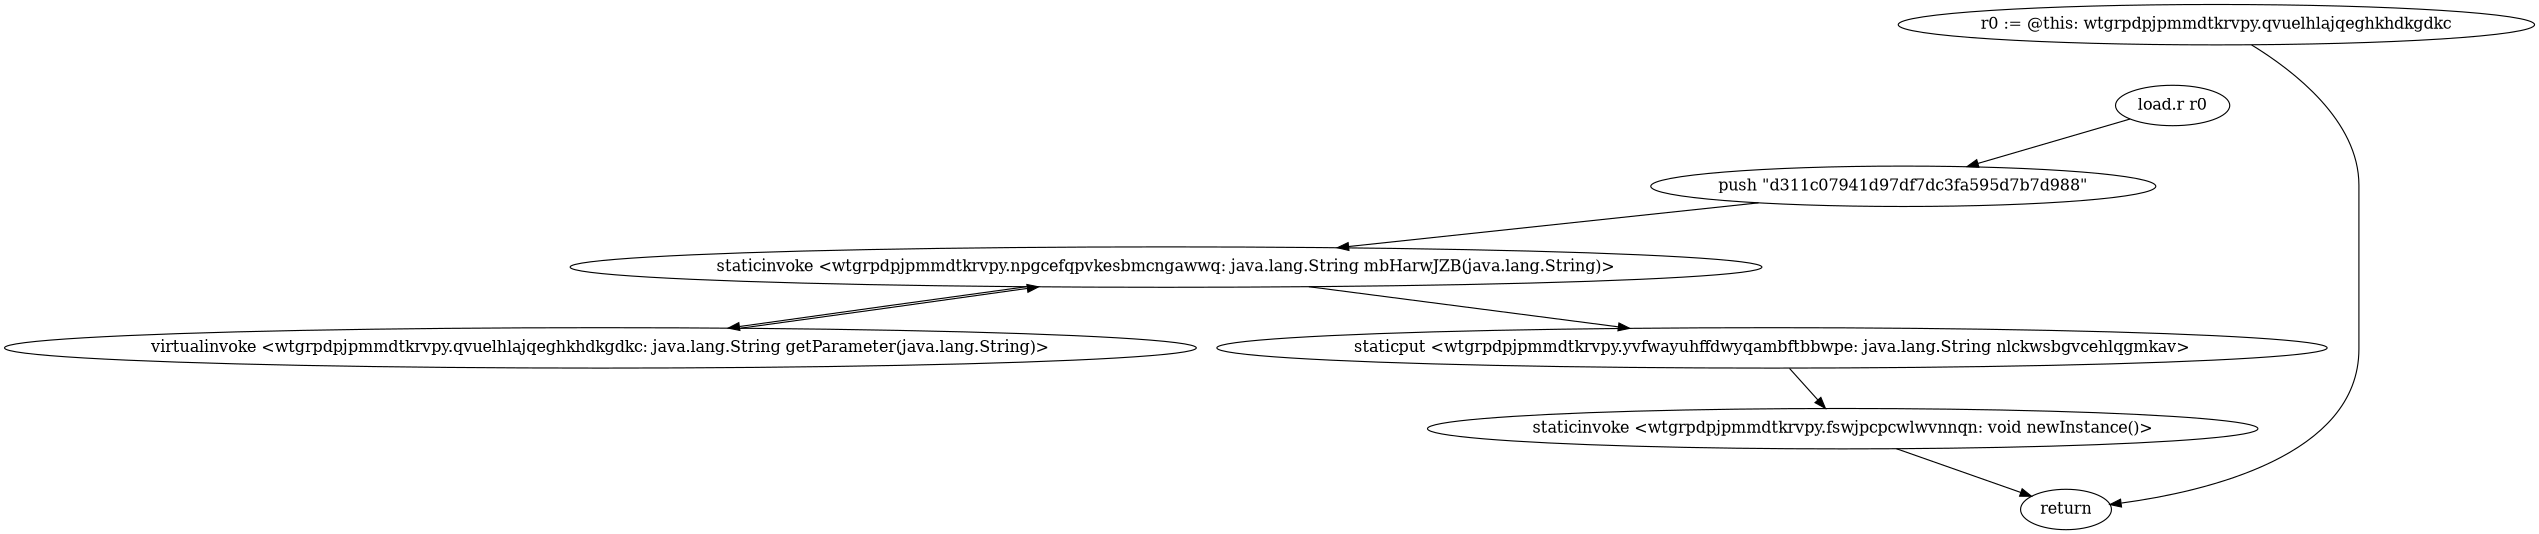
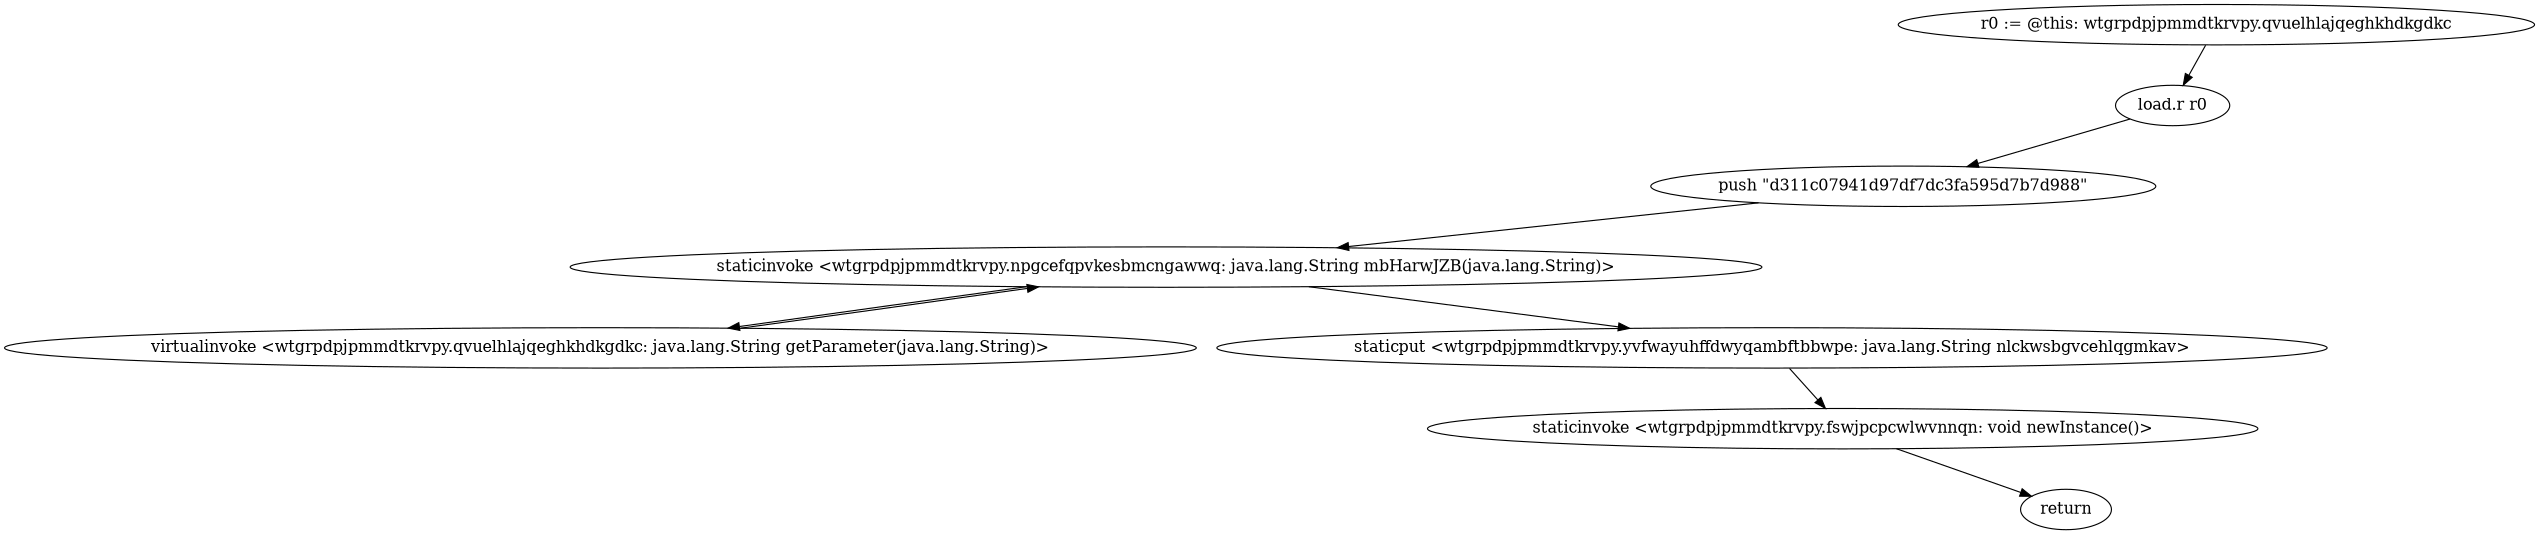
(2359, 329) -> (2197, 60)
